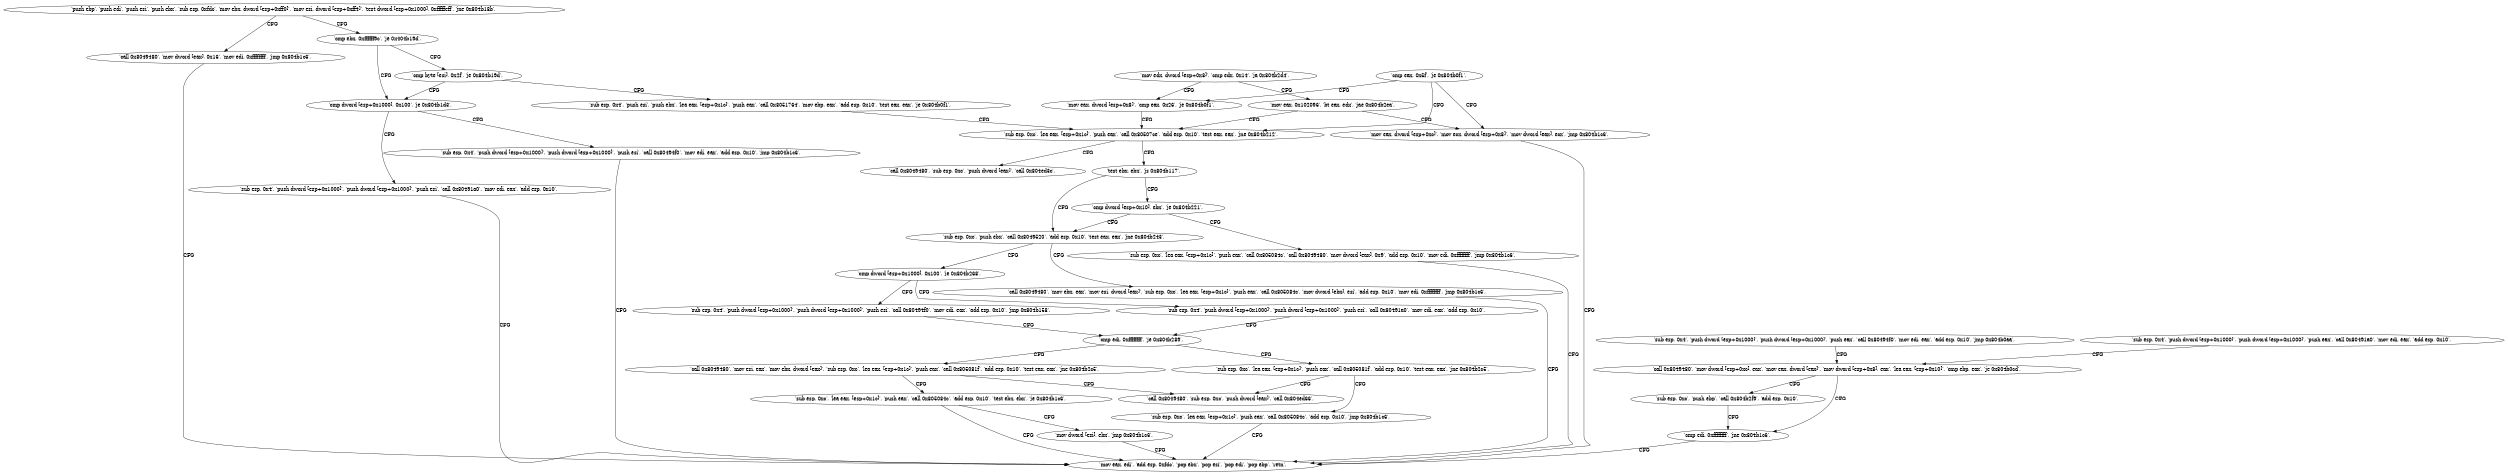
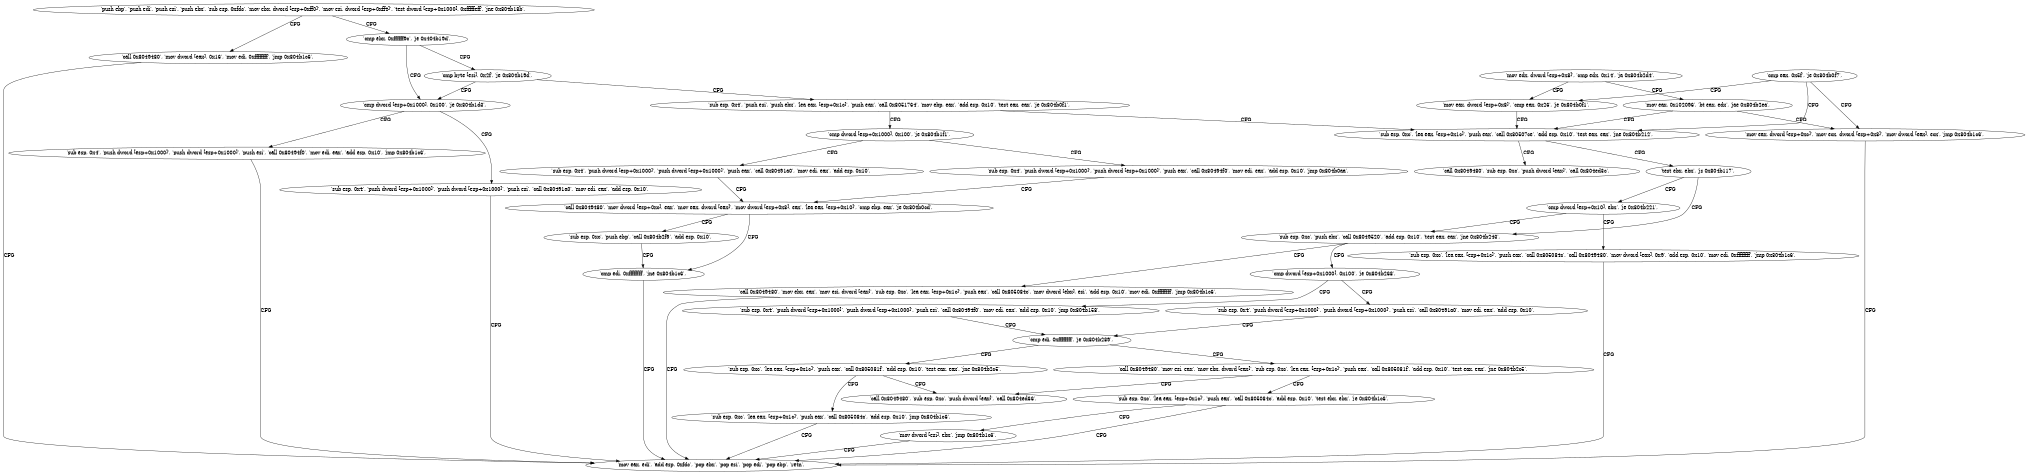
(1429, 76) -> (1805, 76)
none -> (890, 135)
